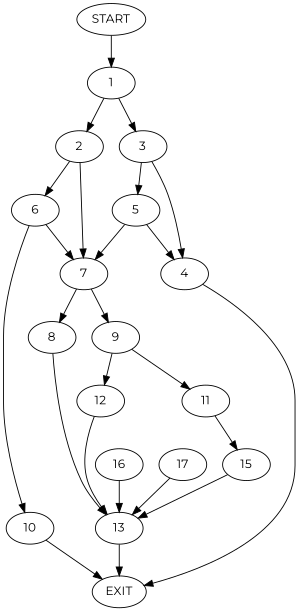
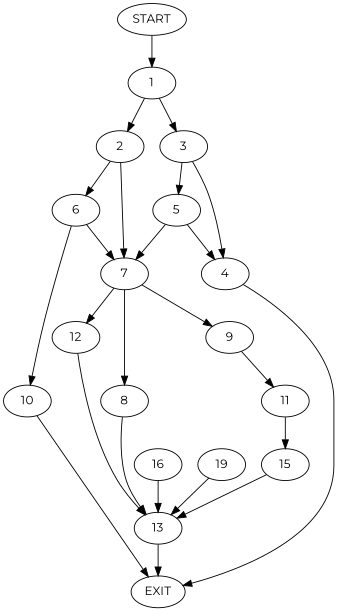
(109, 365) -> (103, 302)
(183, 465) -> (222, 465)
